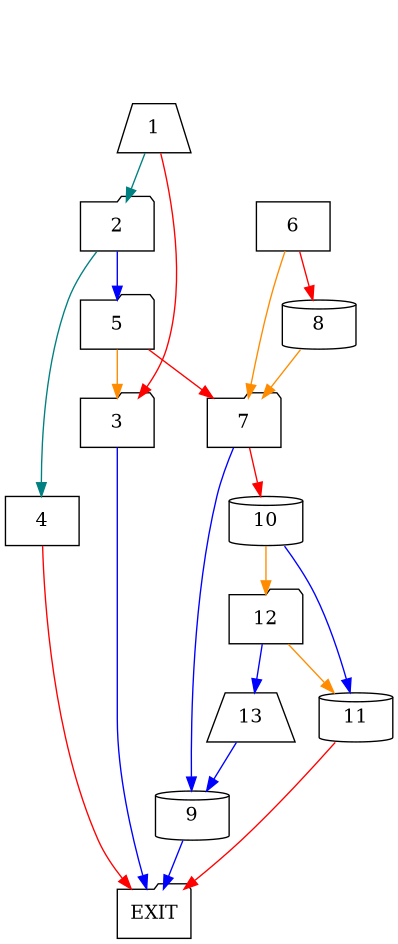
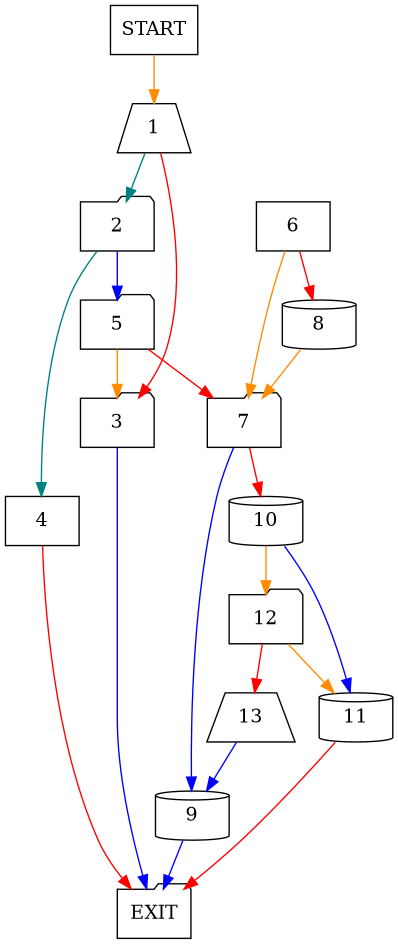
none -> (154, 30)
(260, 662) -> (260, 662)
